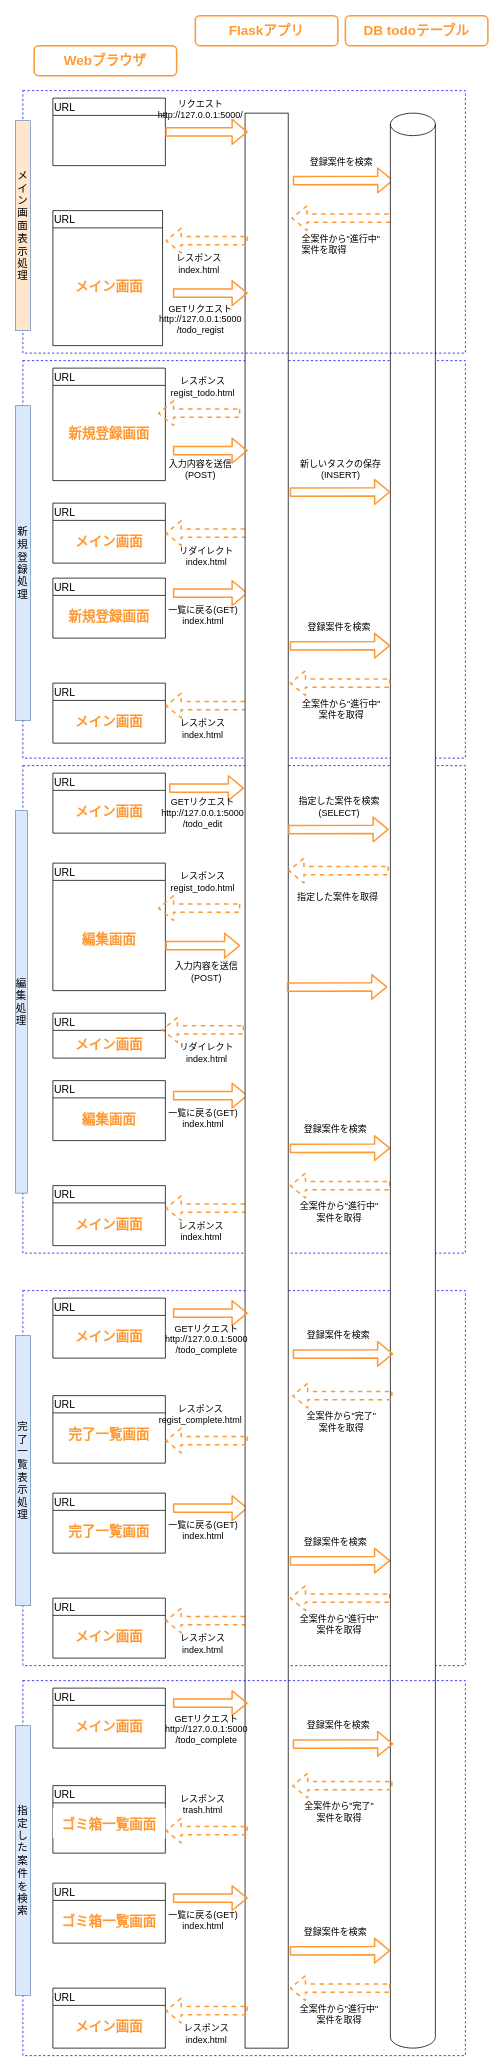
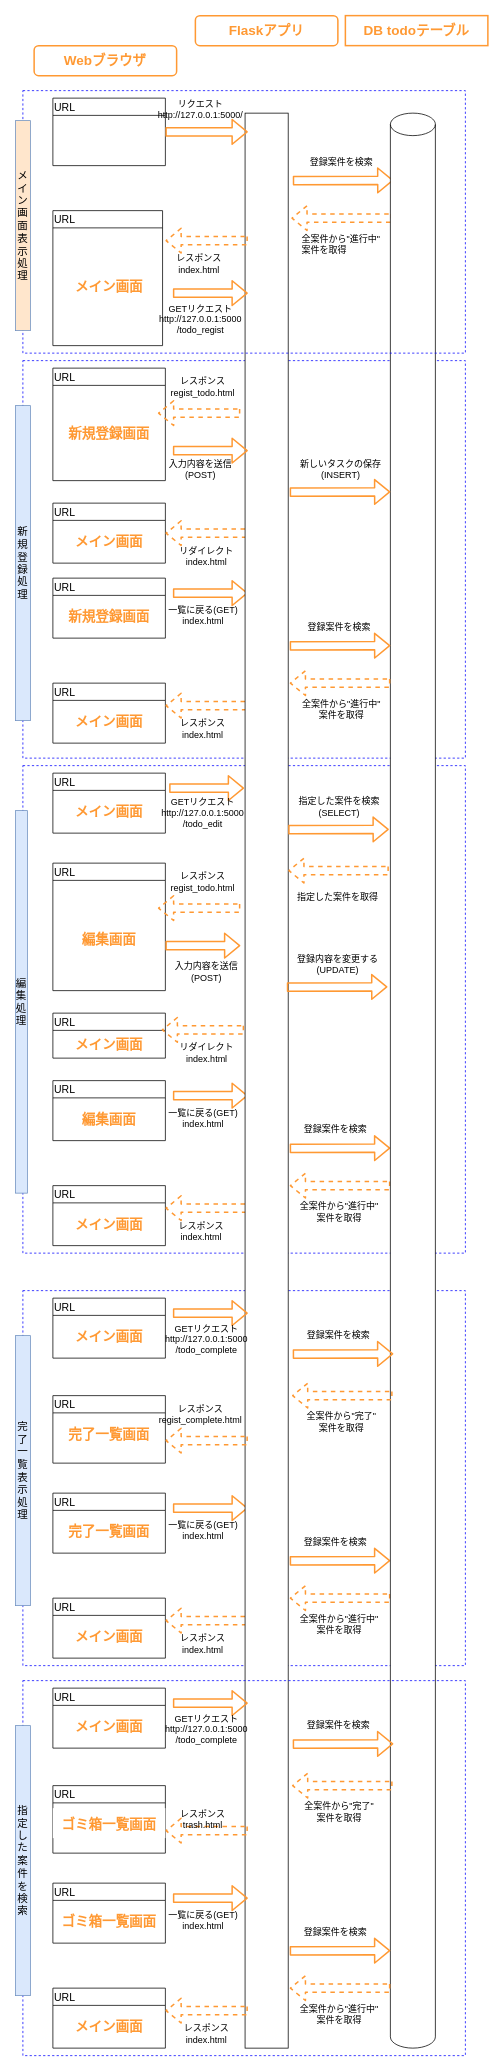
(417, 30) -> (417, 30)
none -> (338, 964)
(203, 1804) -> (203, 1819)
